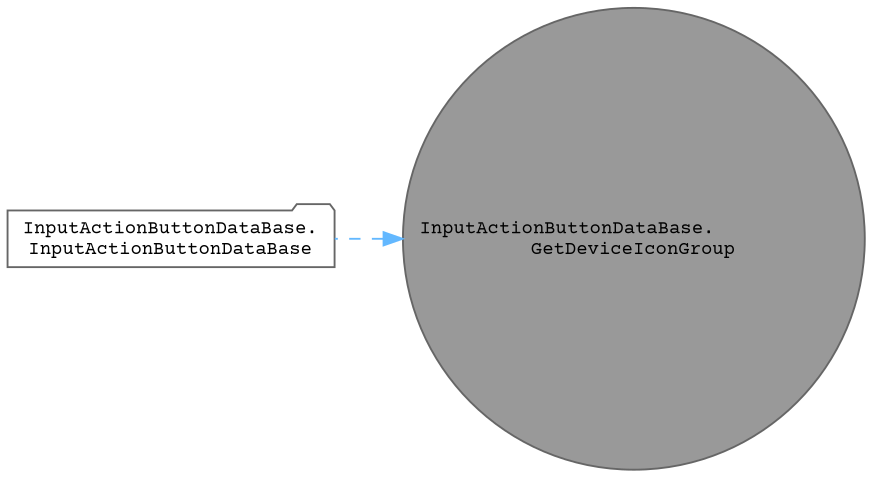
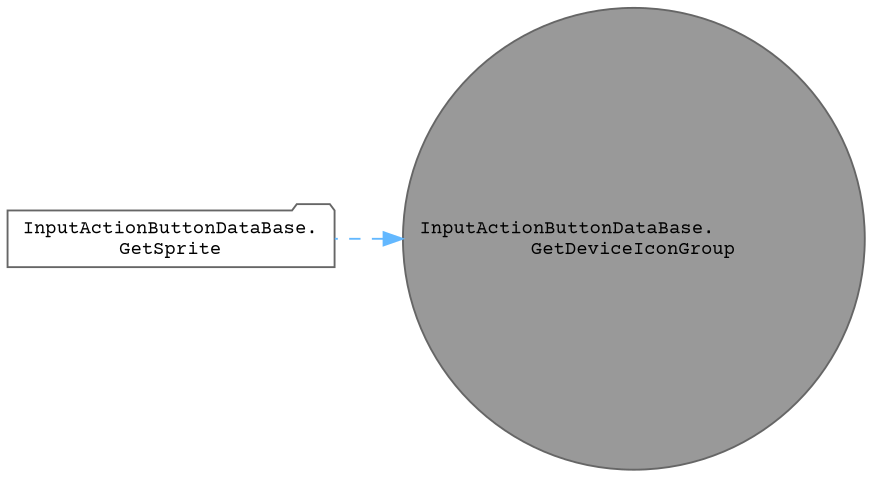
(171, 239) -> (171, 239)
